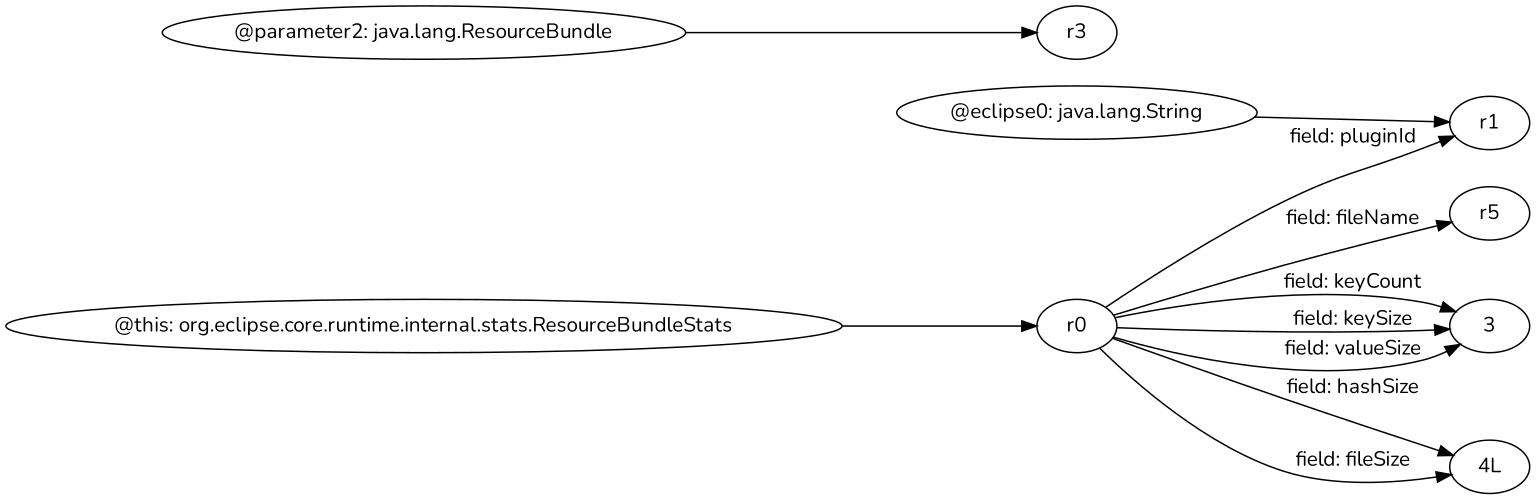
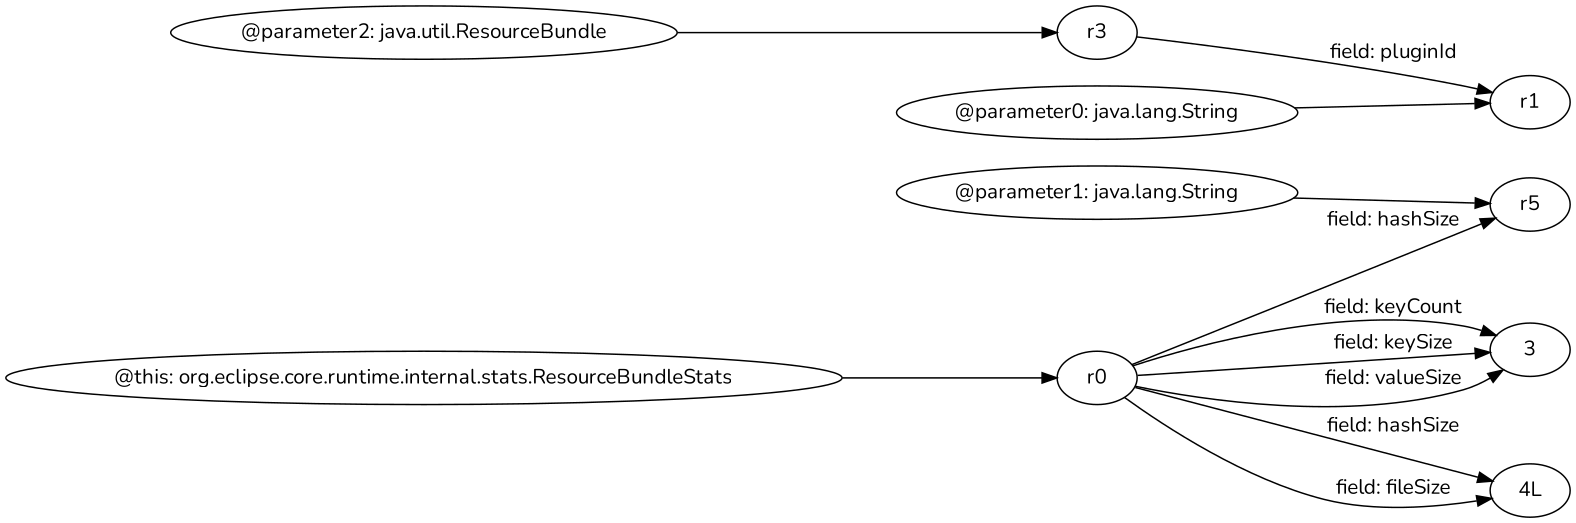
(424, 33) -> (424, 33)
(1077, 113) -> (1097, 113)
none -> (1097, 193)
(1266, 210) -> (1308, 60)
(1353, 219) -> (1394, 220)
